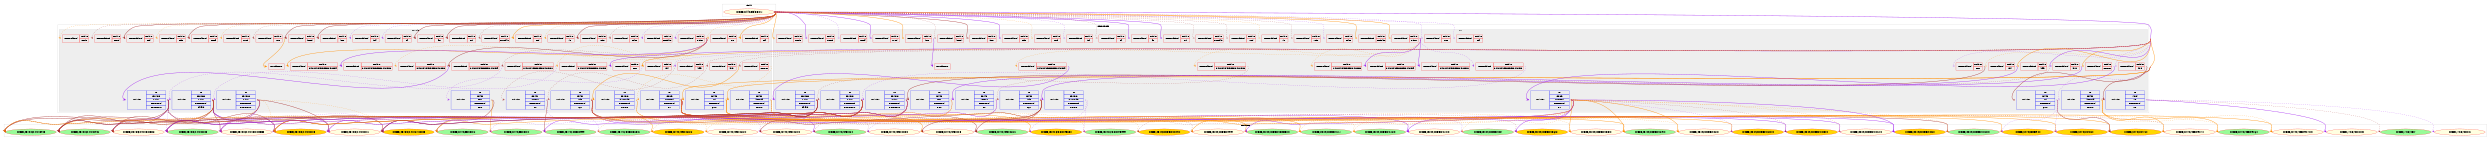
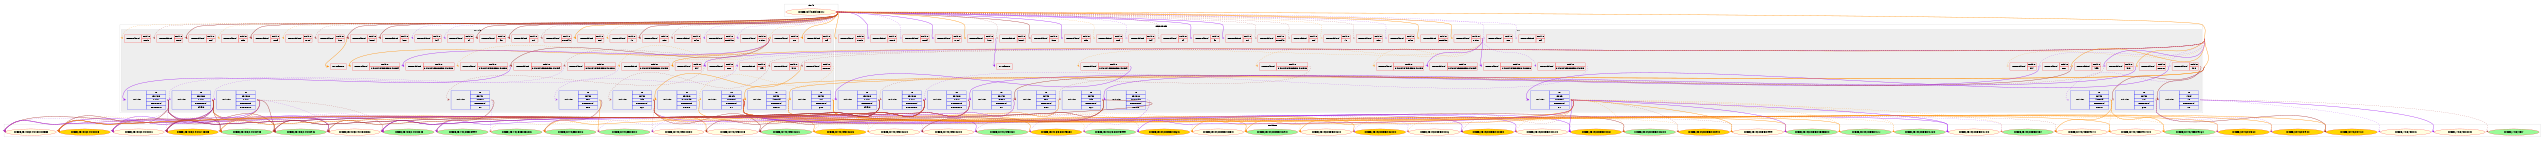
none -> (1434, 132)
(2028, 132) -> (2298, 132)
